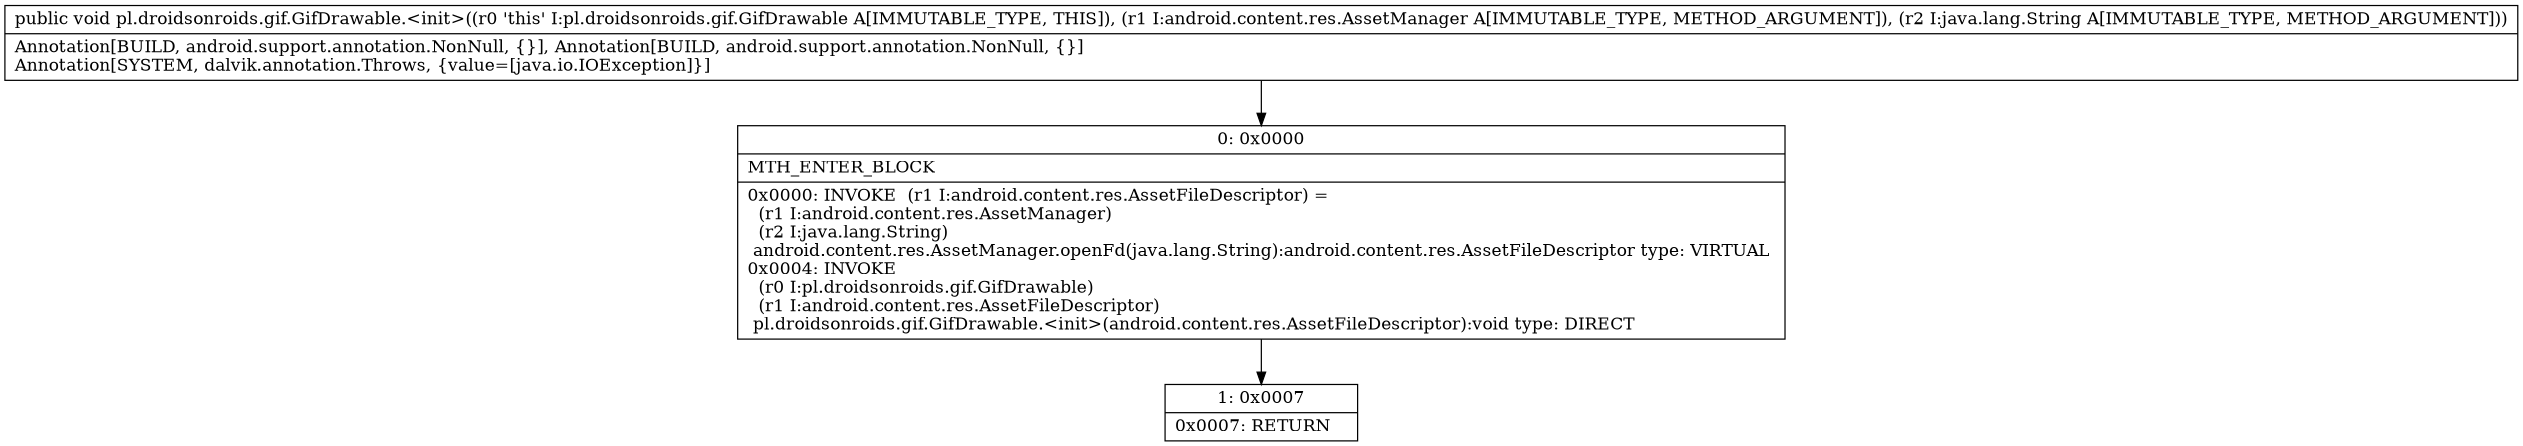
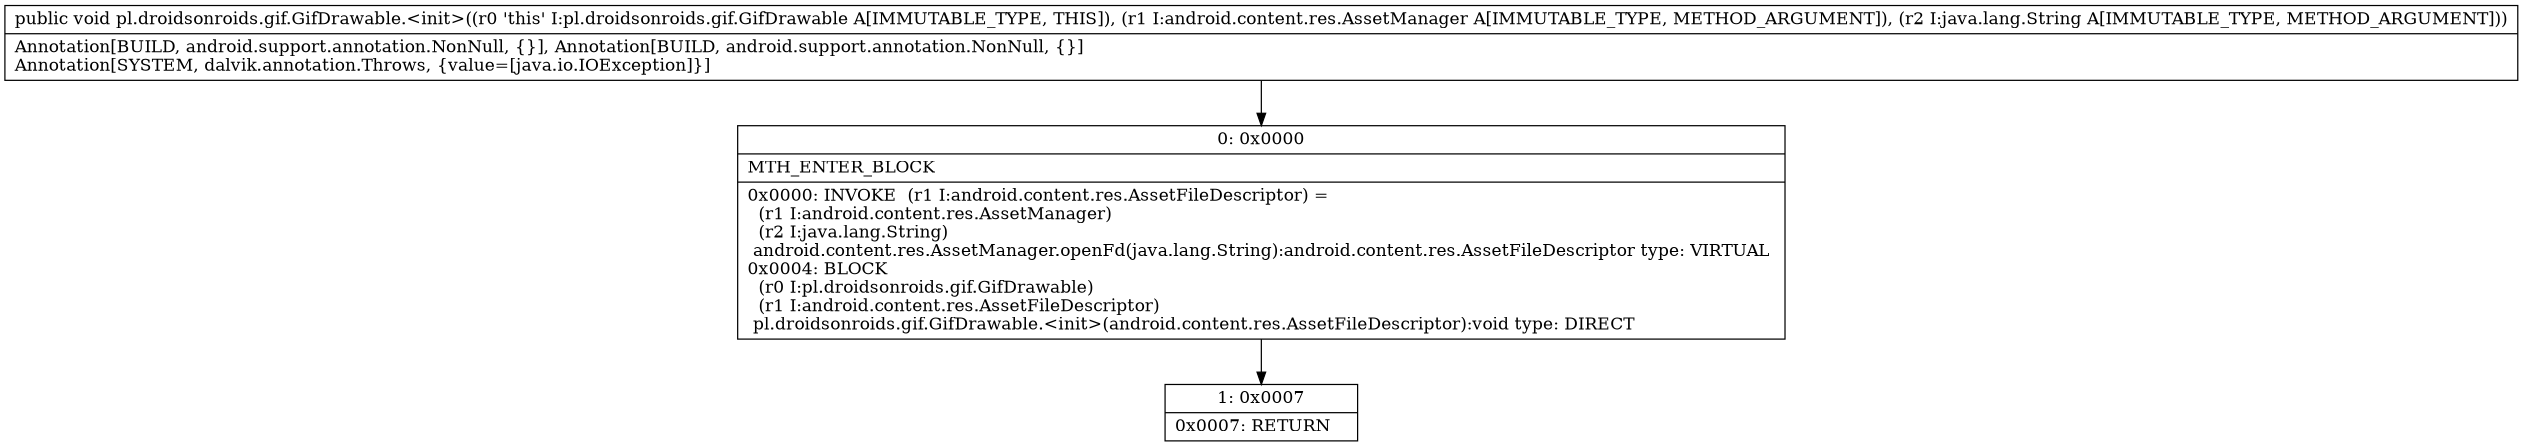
(828, 269) -> (824, 269)
